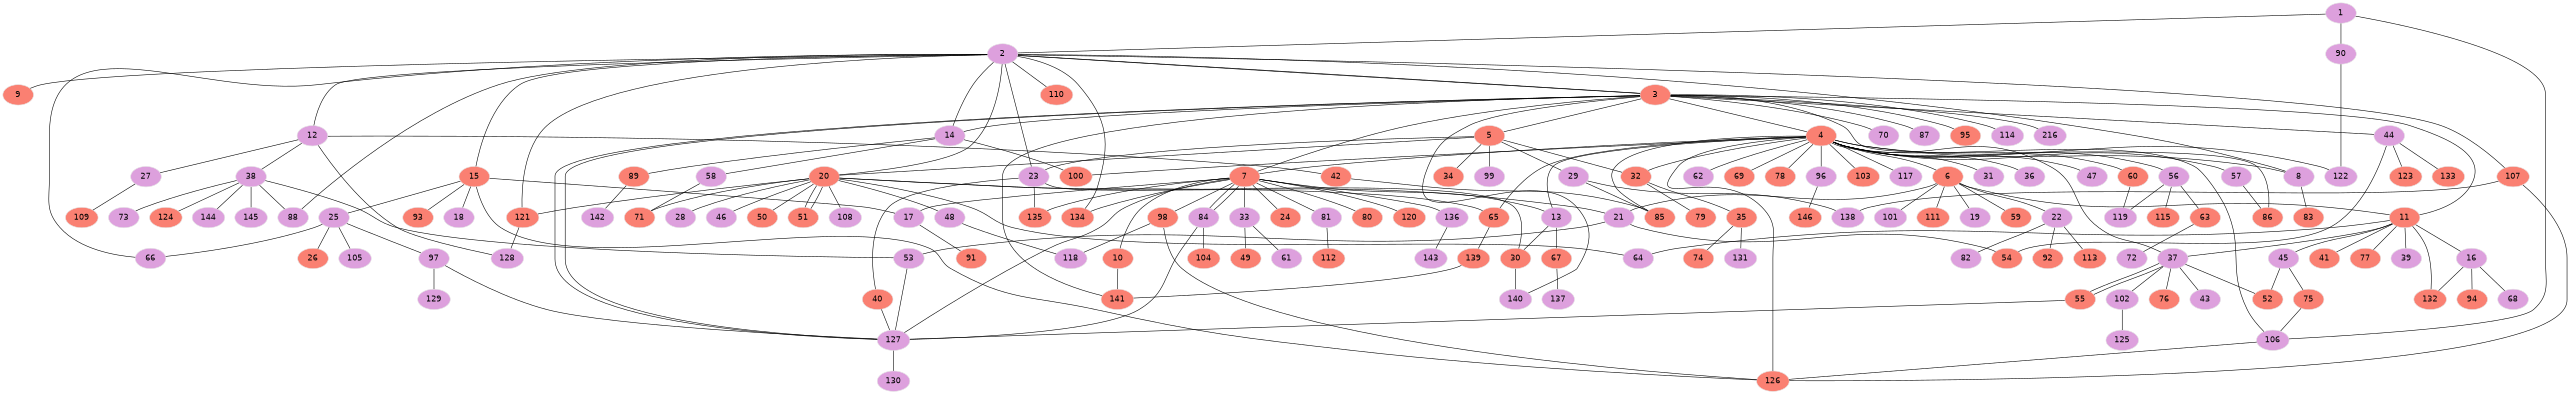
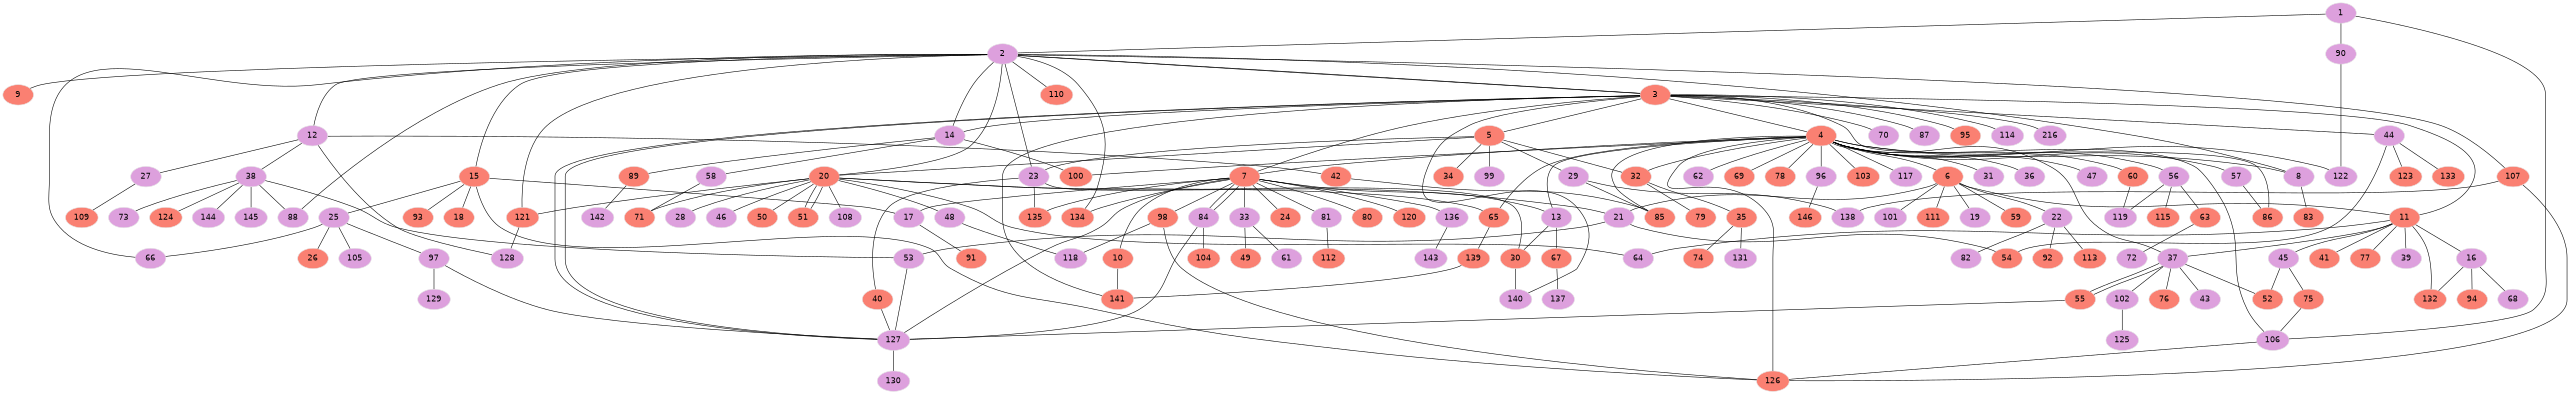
(459, 218) -> (459, 218)
